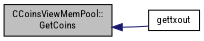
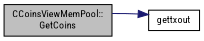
(135, 27) -> (125, 14)
